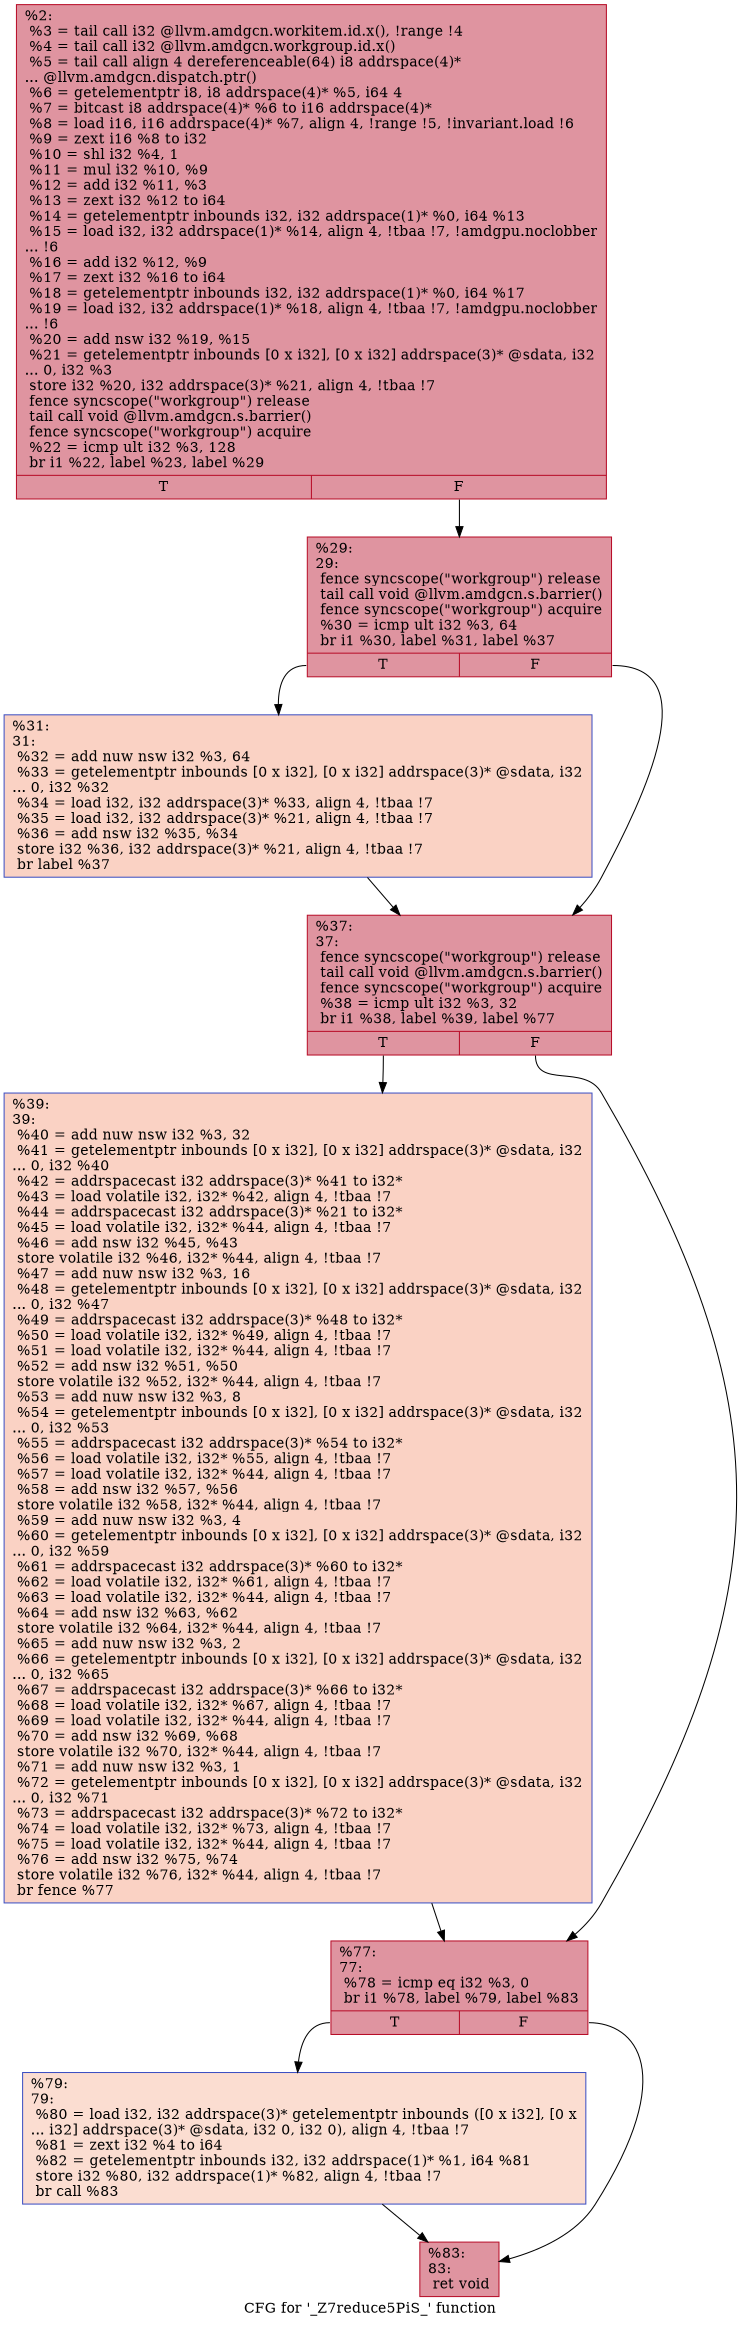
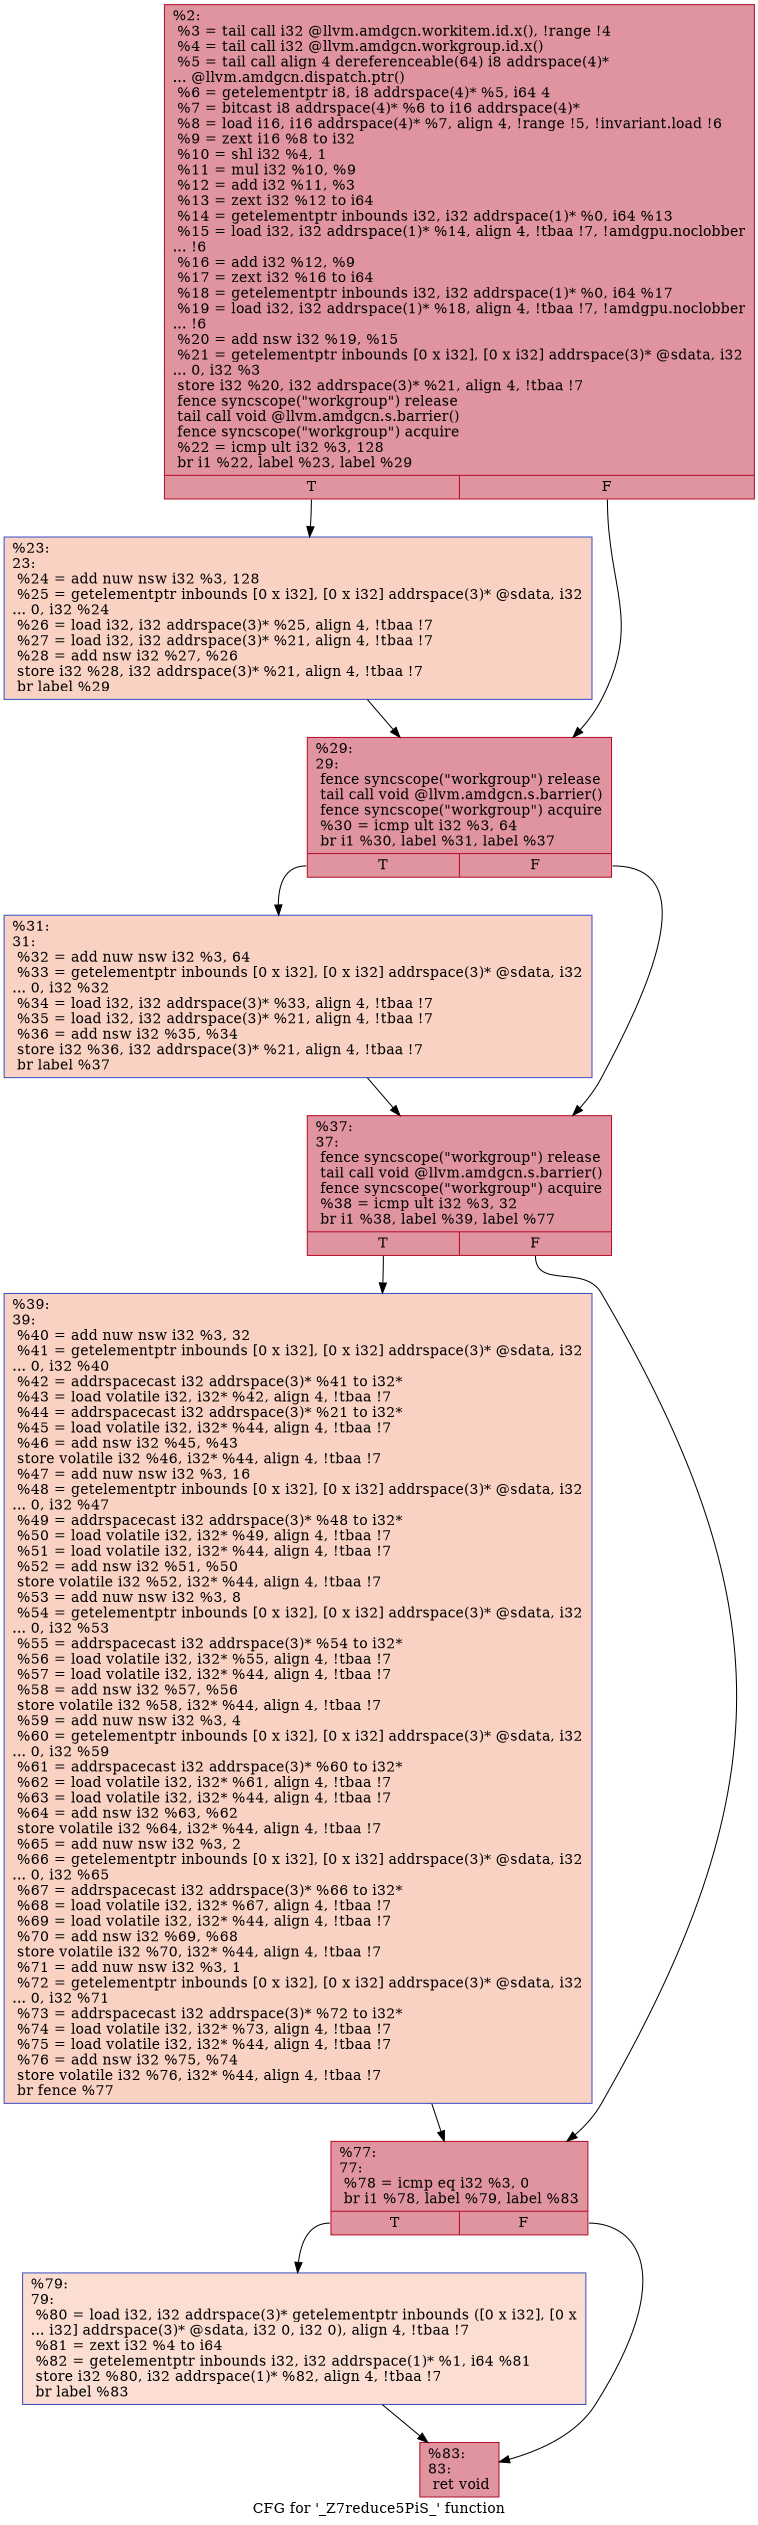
none -> (298, 618)
(75, 2192) -> (80, 2392)
